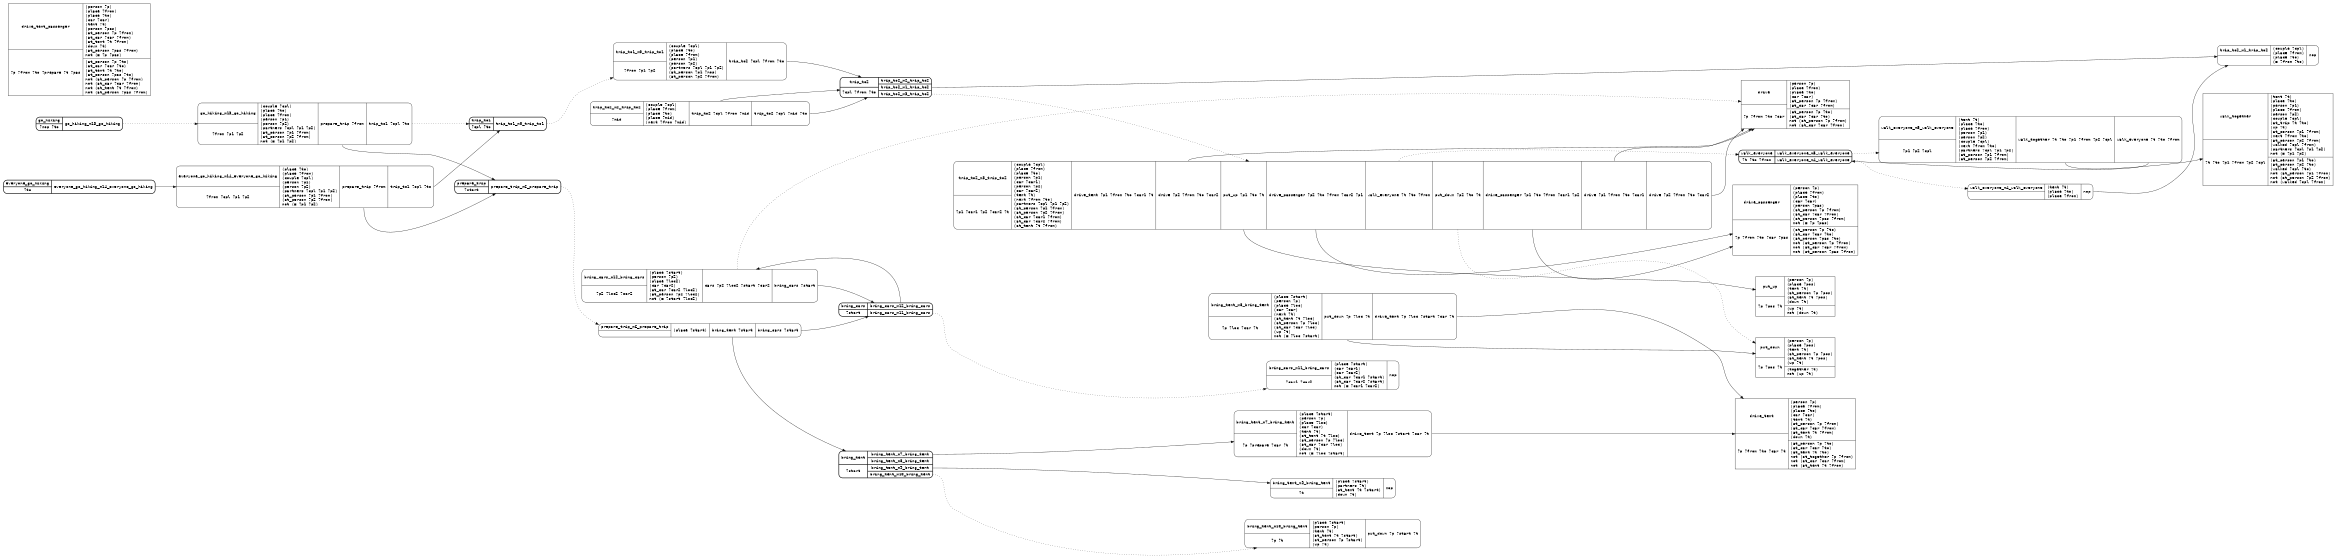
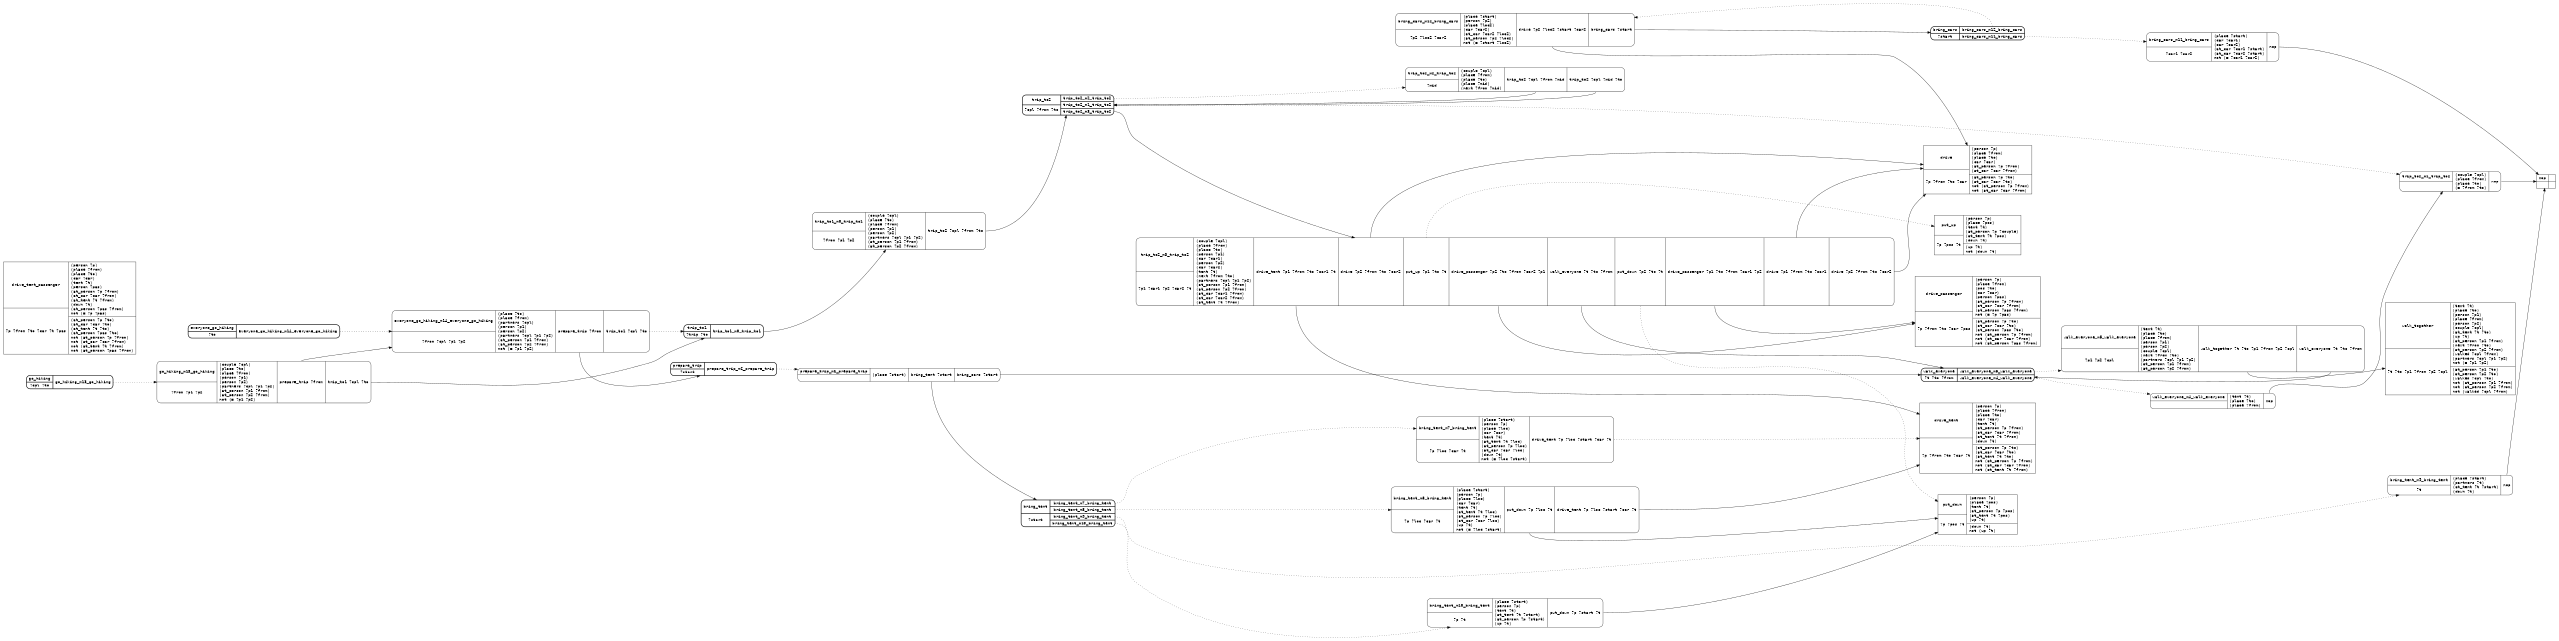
(693, 72) -> (893, 242)
(46, 73) -> (36, 331)
(1573, 73) -> (1757, 116)
none -> (1258, 95)
(574, 97) -> (832, 305)
(1209, 101) -> (1780, 55)
(1092, 114) -> (1223, 189)
(2290, 123) -> (2472, 332)
(439, 124) -> (540, 384)
(49, 127) -> (40, 385)
(481, 127) -> (697, 335)
(1567, 150) -> (1752, 355)
(419, 154) -> (345, 354)
(466, 160) -> (665, 331)
(298, 178) -> (516, 322)
none -> (2546, 181)
(164, 187) -> (364, 331)
(1806, 197) -> (1986, 288)
(841, 258) -> (1818, 5)
(1494, 275) -> (1669, 188)
(737, 286) -> (1552, 30)
(1810, 293) -> (1992, 232)
(1285, 314) -> (1467, 508)
(834, 326) -> (1459, 375)
(1803, 369) -> (1980, 526)
none -> (1591, 394)
(1582, 434) -> (1766, 439)
(1265, 445) -> (1448, 451)
(1082, 451) -> (1253, 437)
(1822, 457) -> (2004, 461)
(1100, 472) -> (1747, 555)
none -> (1252, 510)
none -> (1773, 588)
